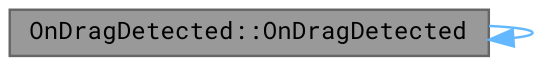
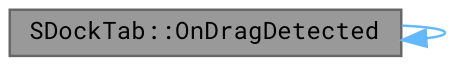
(249, 33) -> (205, 33)
